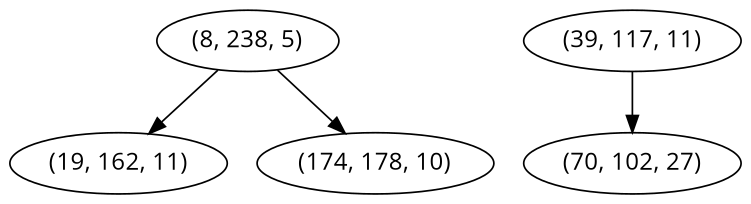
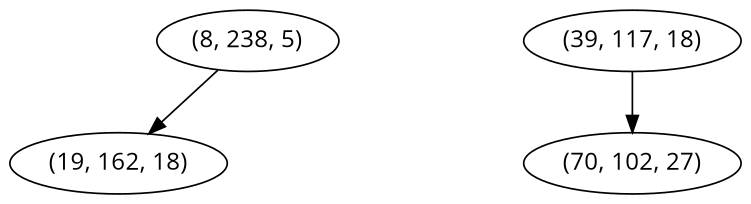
(632, 41) -> (632, 41)
(119, 163) -> (119, 163)
(375, 163) -> none
